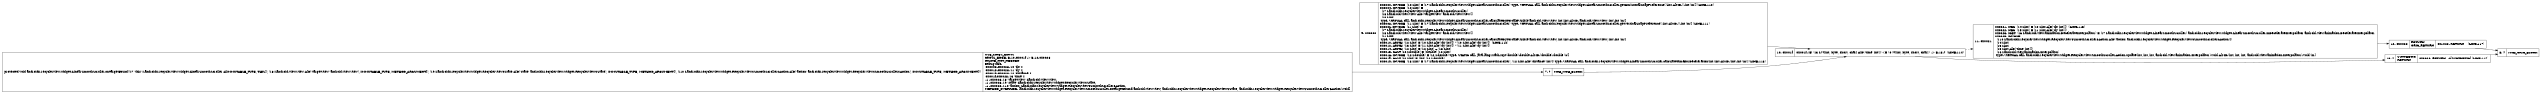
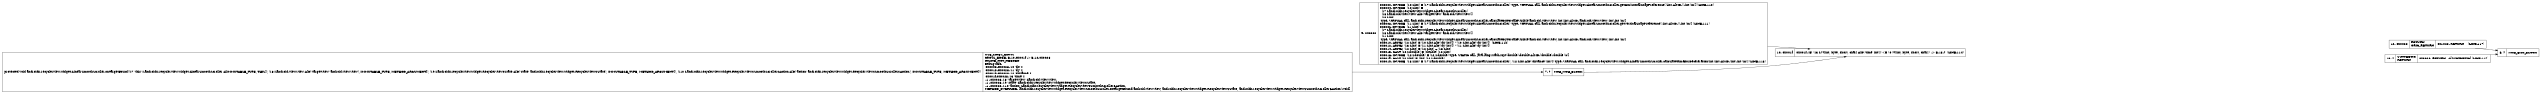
(2175, 41) -> none
(2523, 53) -> (2523, 53)
(2149, 63) -> none
